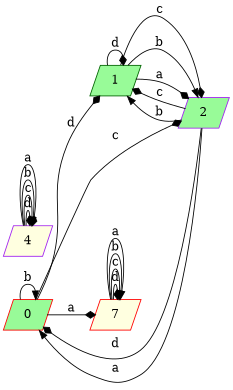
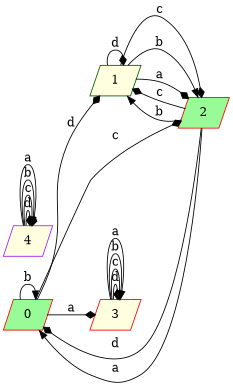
(115, 81) -> (115, 81)
(204, 113) -> (204, 113)
(115, 315) -> (115, 315)
